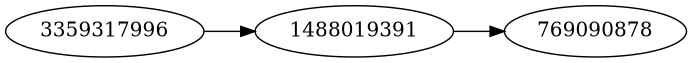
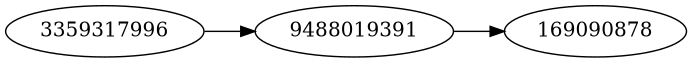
(354, 31) -> (354, 31)
(595, 31) -> (595, 31)
